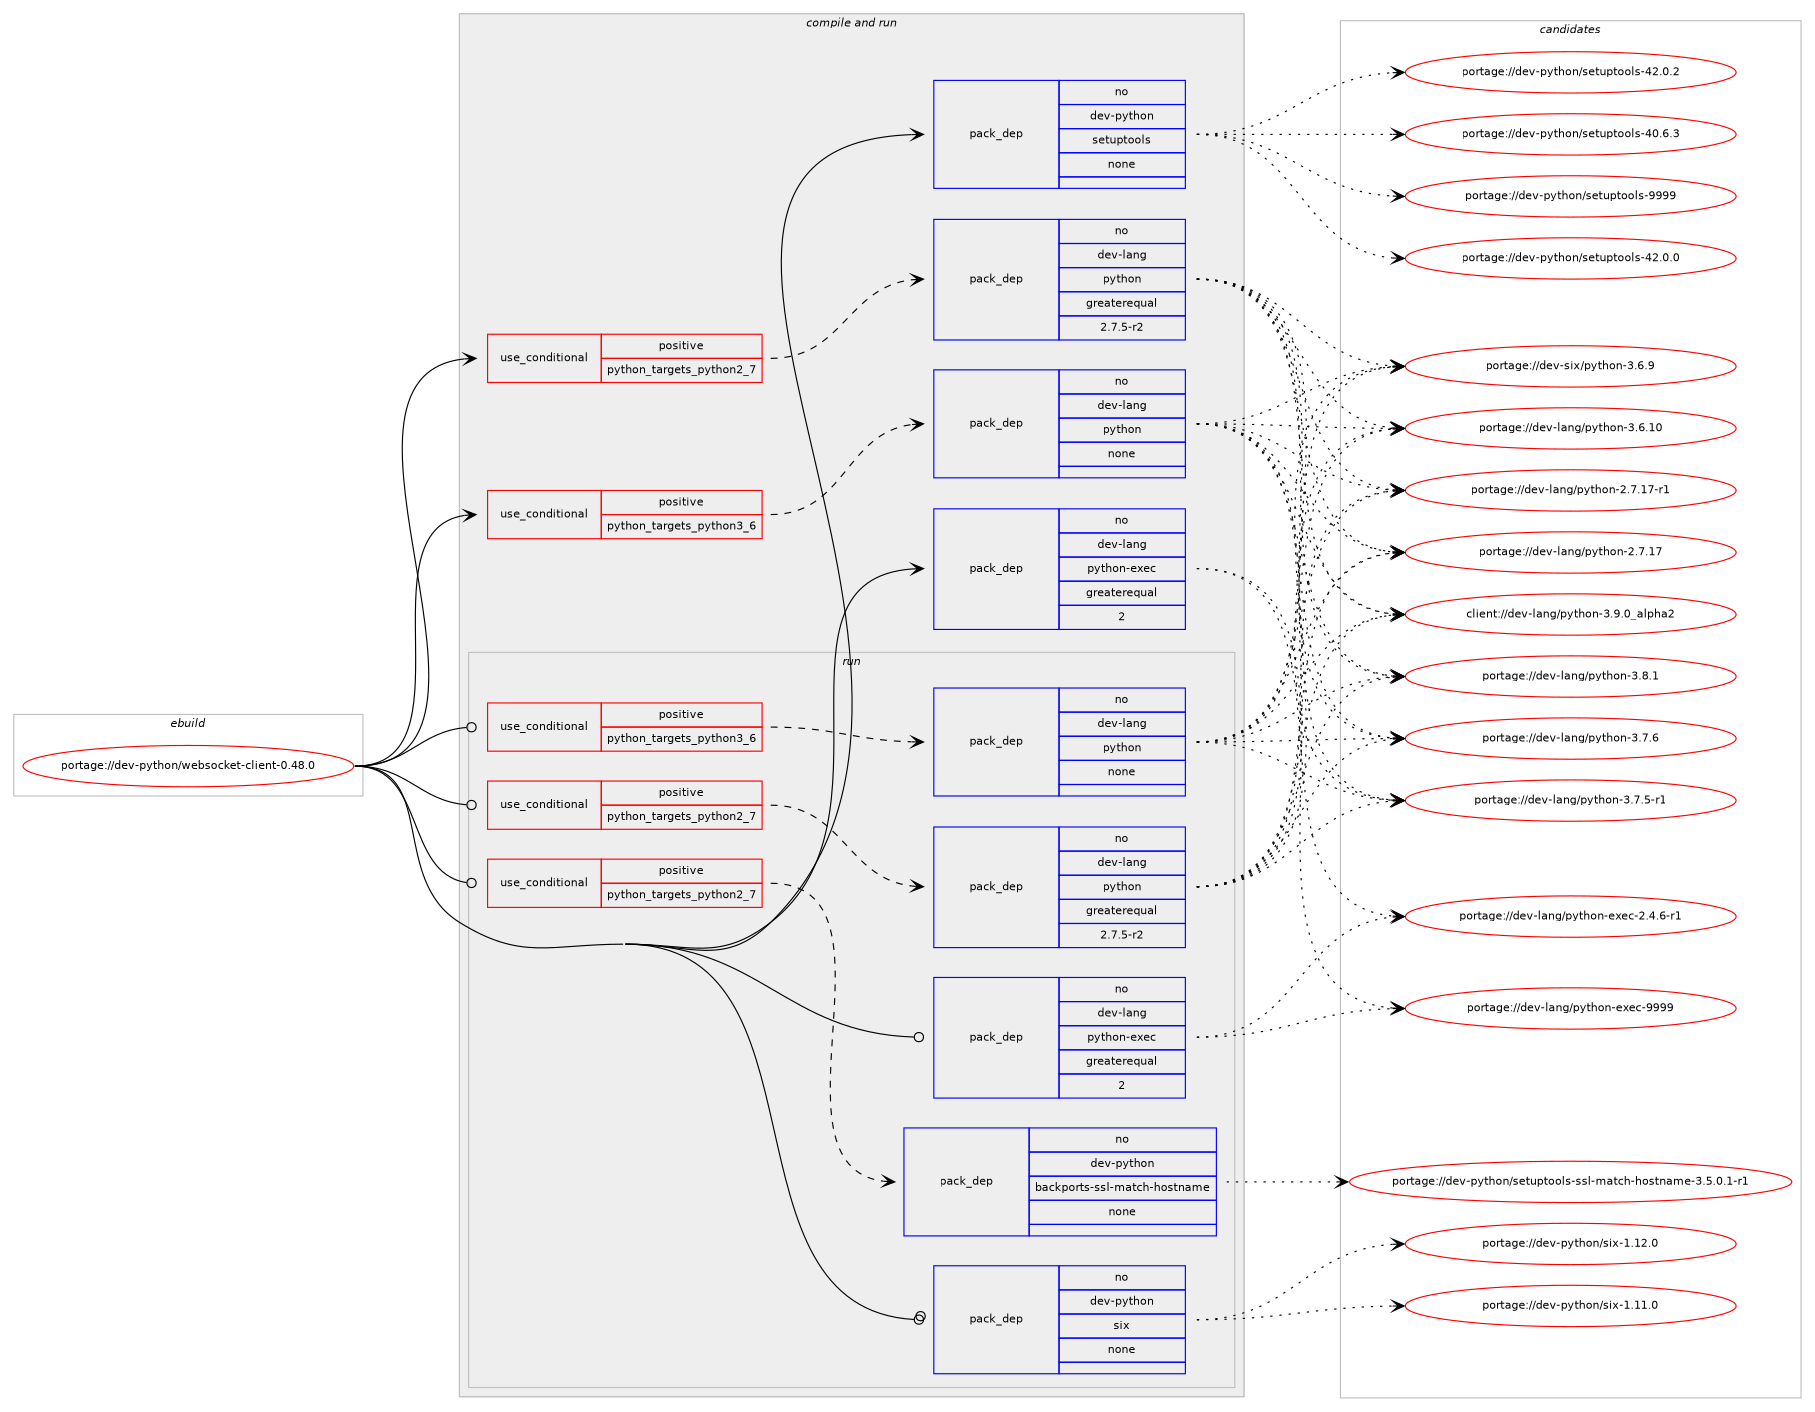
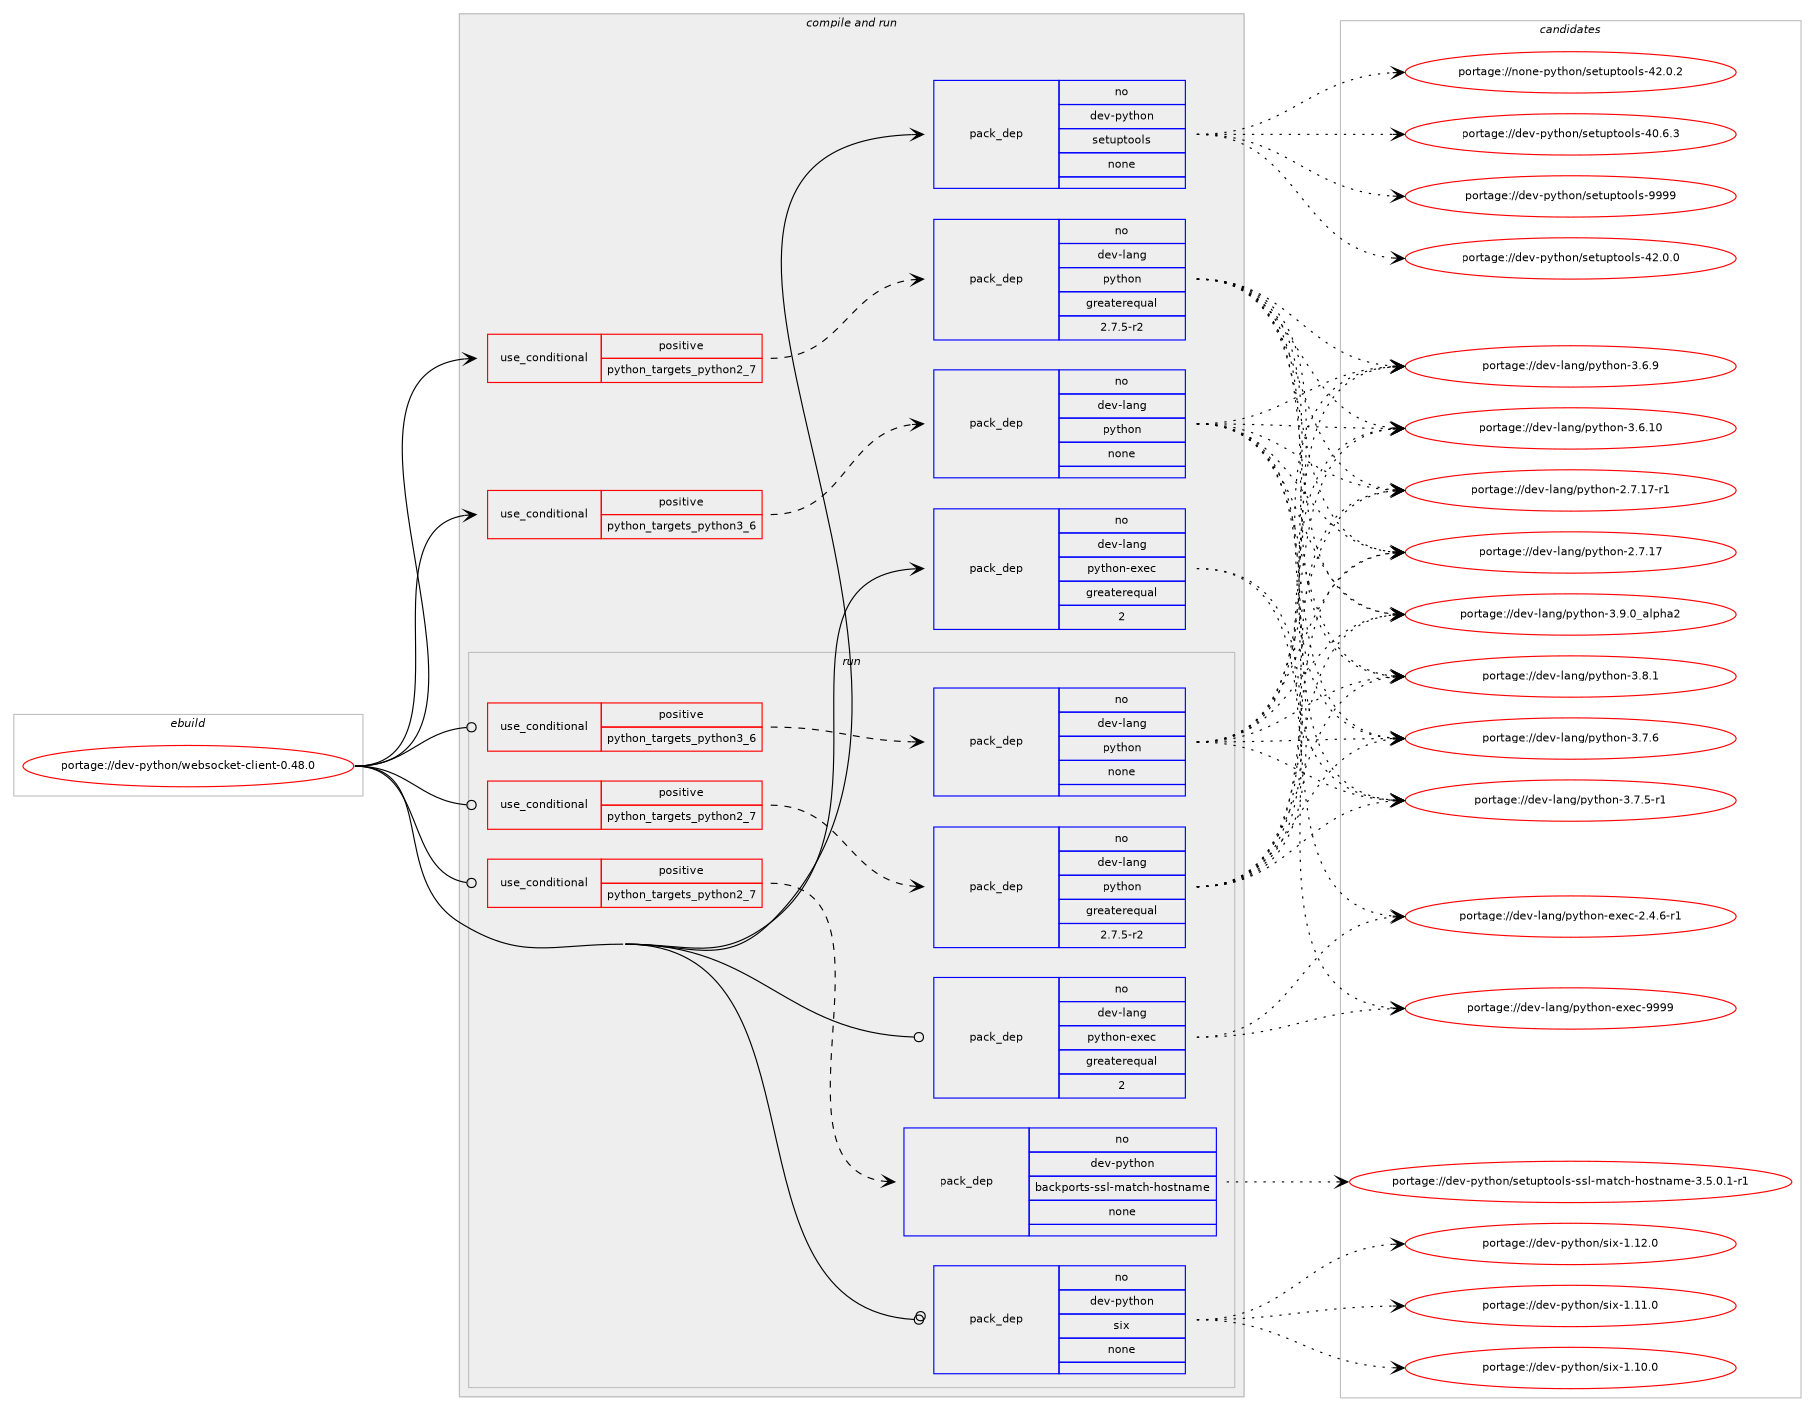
(1571, 72) -> (1571, 72)
(1571, 366) -> (1571, 366)
(1571, 615) -> (1571, 615)
none -> (1571, 1368)
